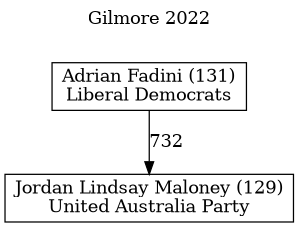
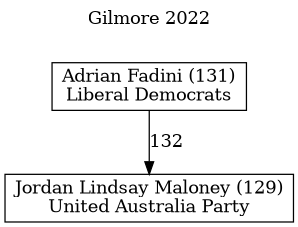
(167, 142) -> (167, 142)
